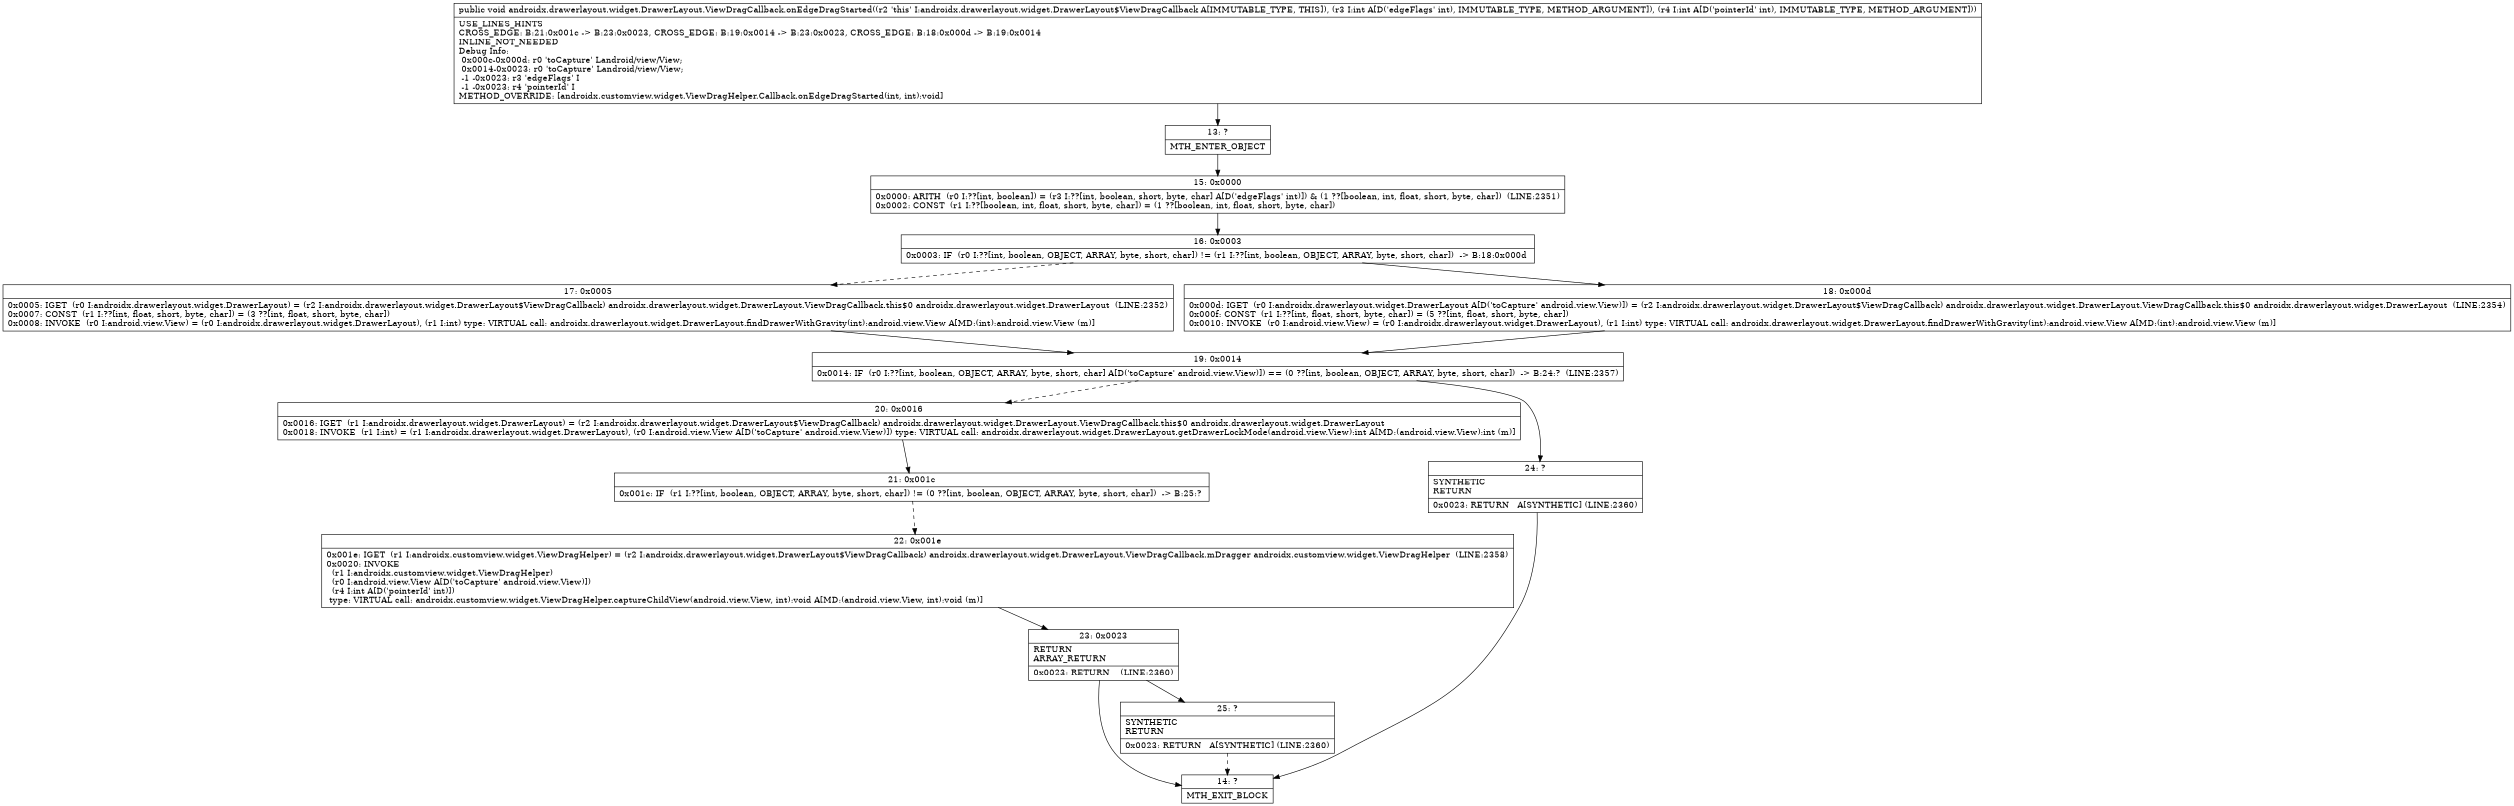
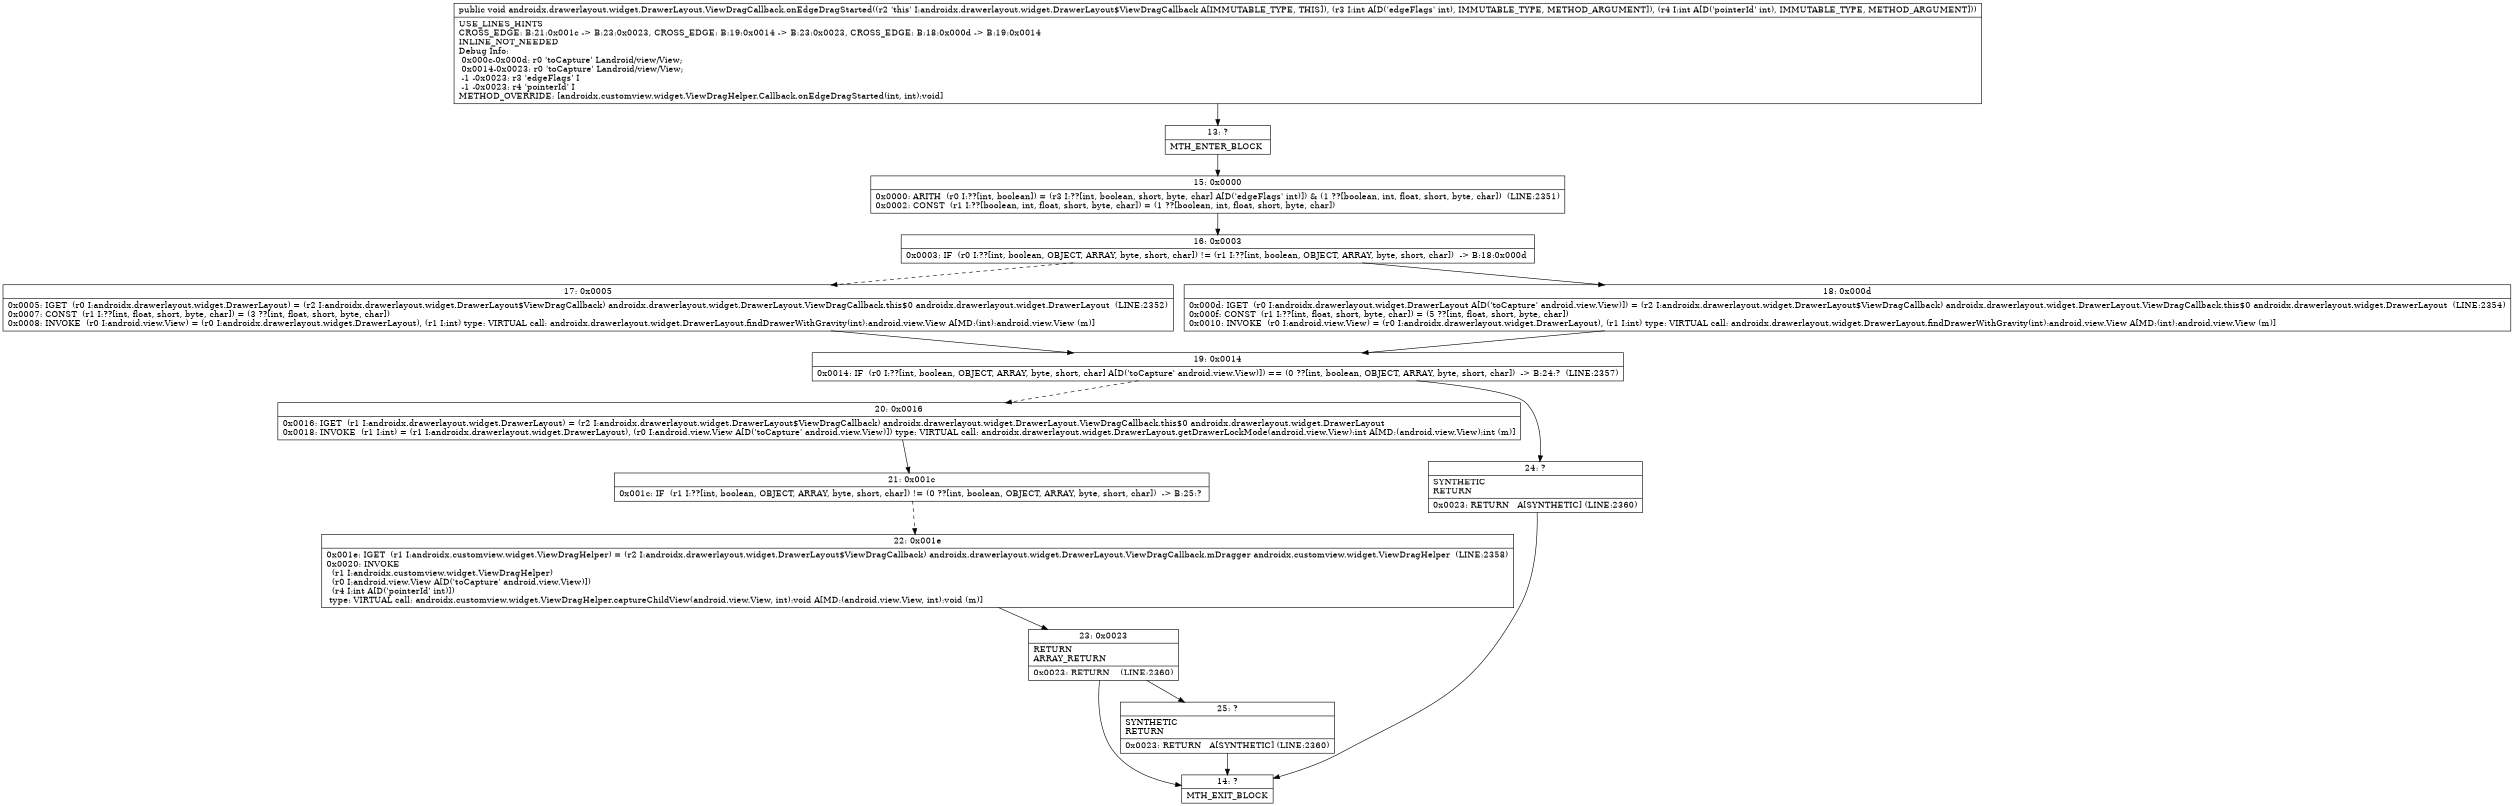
(1218, 147) -> (1216, 147)
(1227, 761) -> (1227, 761)
